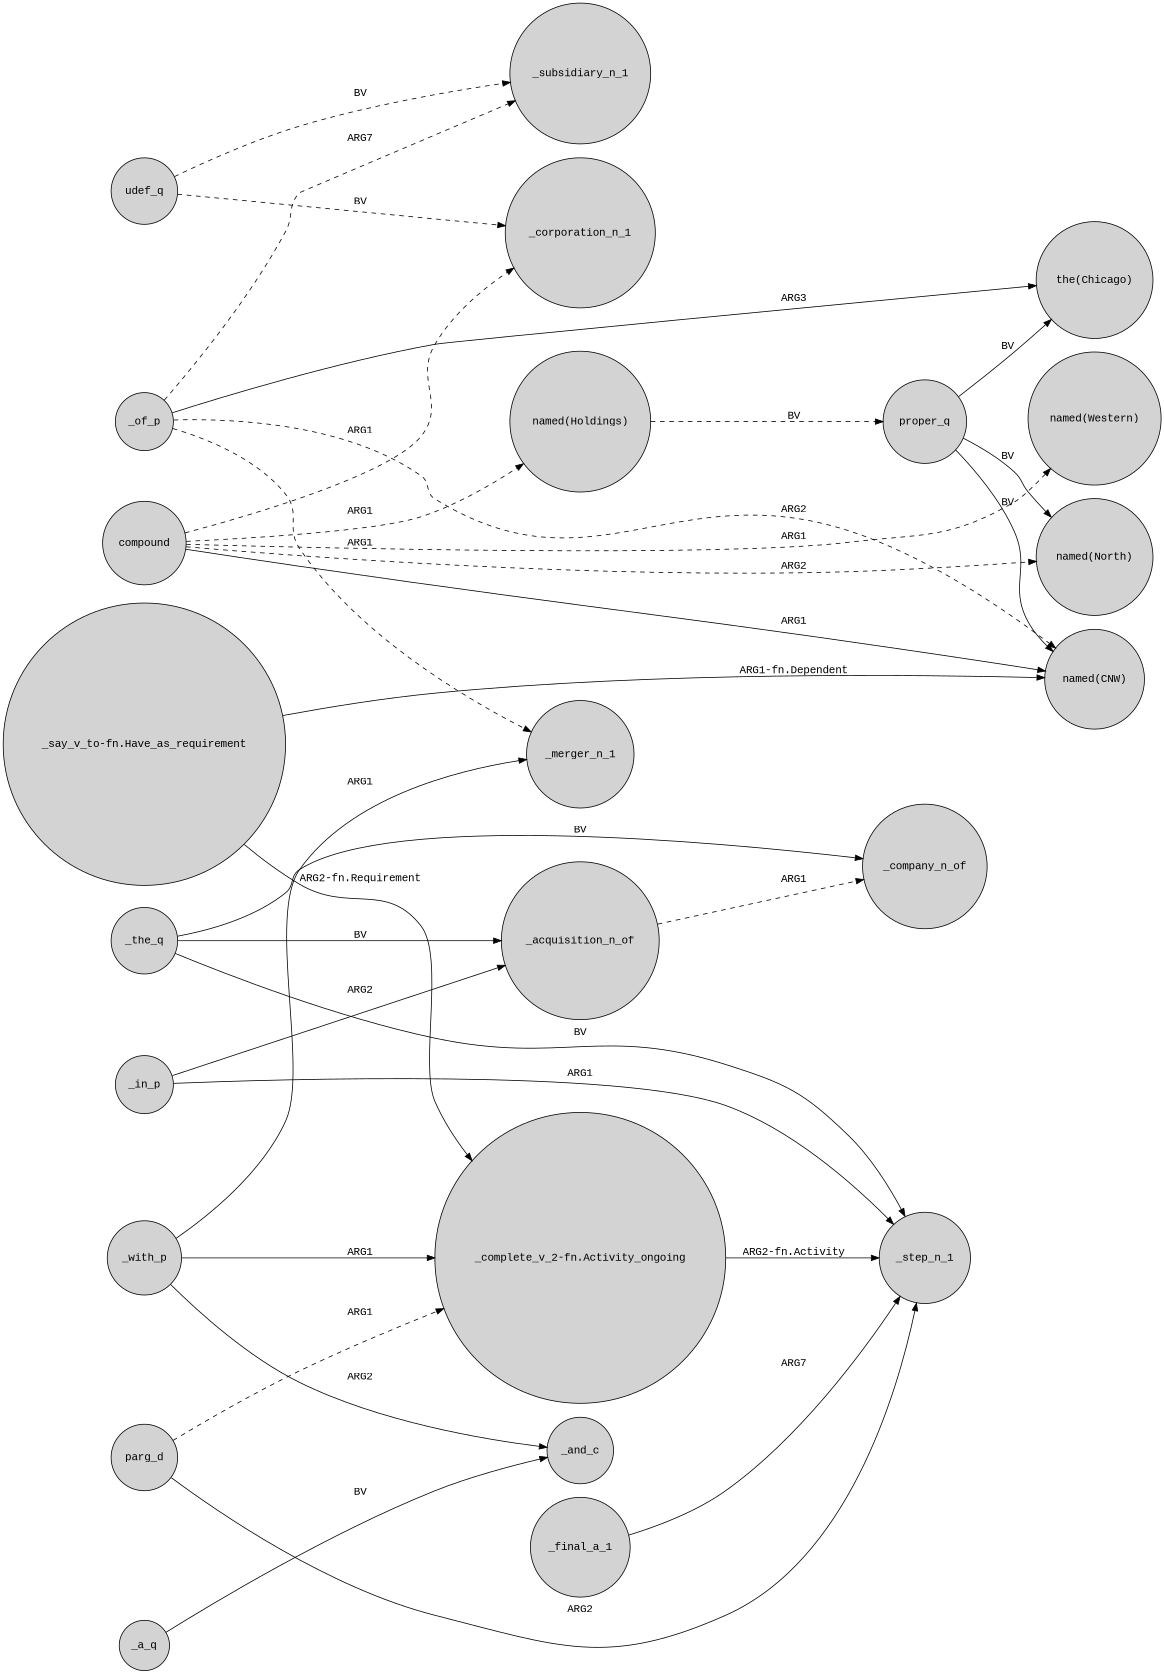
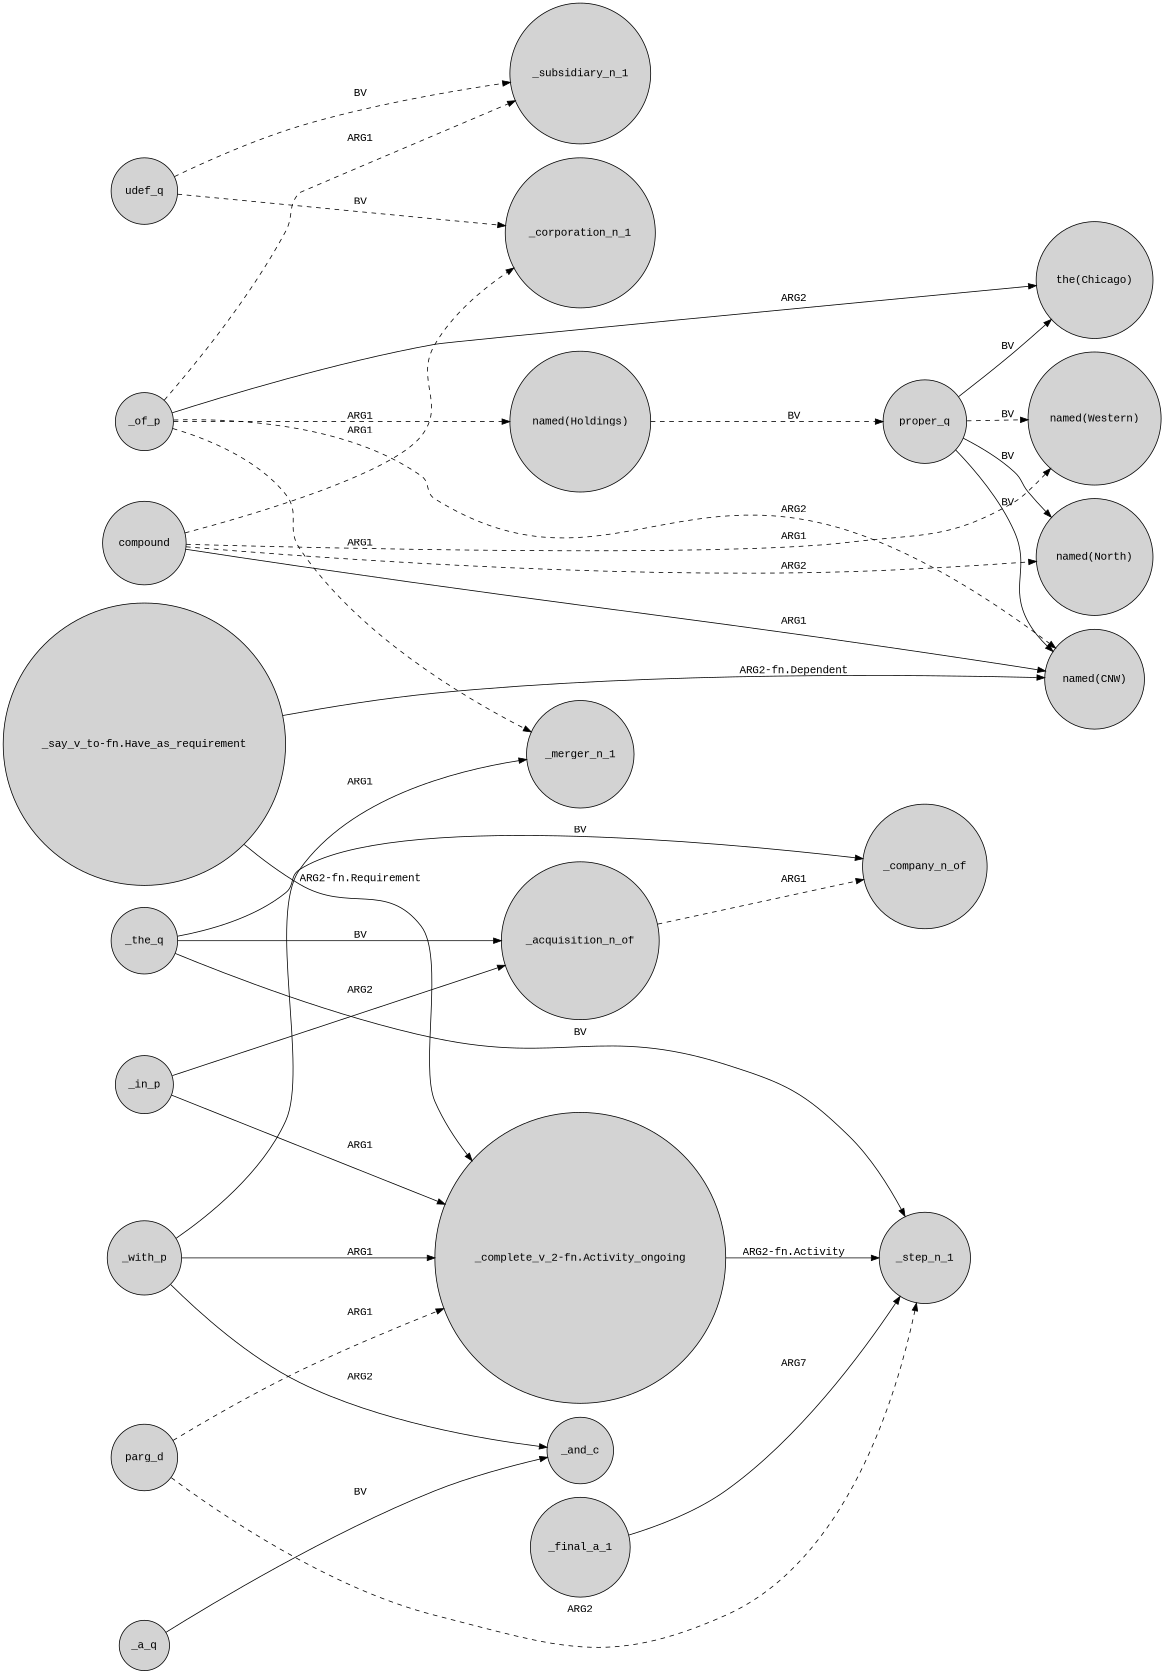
(360, 138) -> (360, 138)
(794, 298) -> (794, 298)
none -> (994, 420)
(358, 528) -> (338, 422)
(794, 670) -> (794, 670)
(550, 1082) -> (305, 1148)
(617, 1646) -> (617, 1646)
